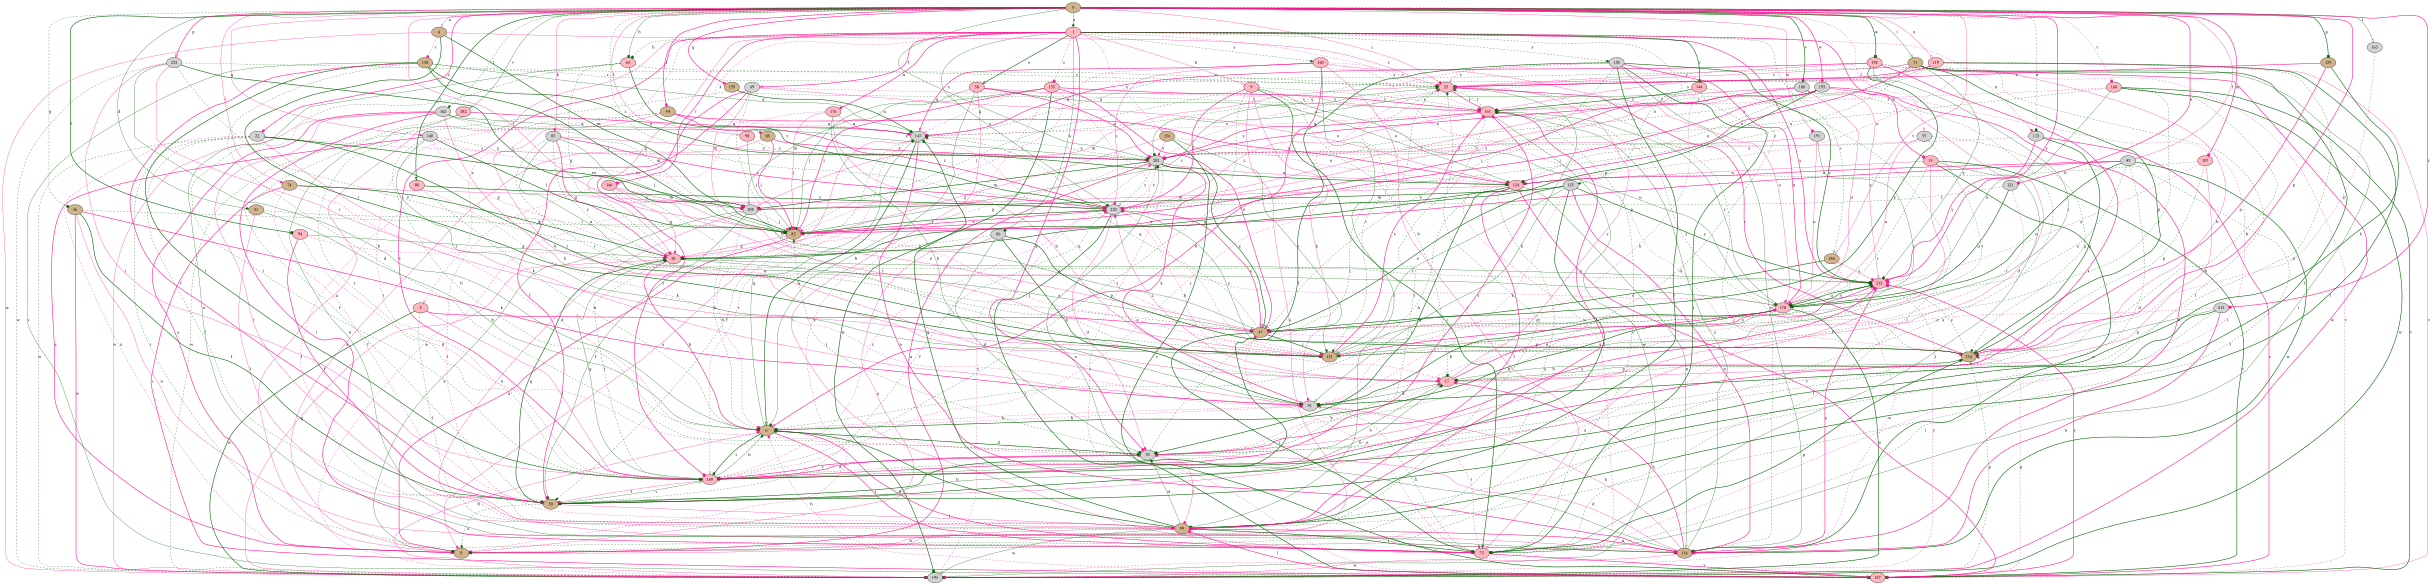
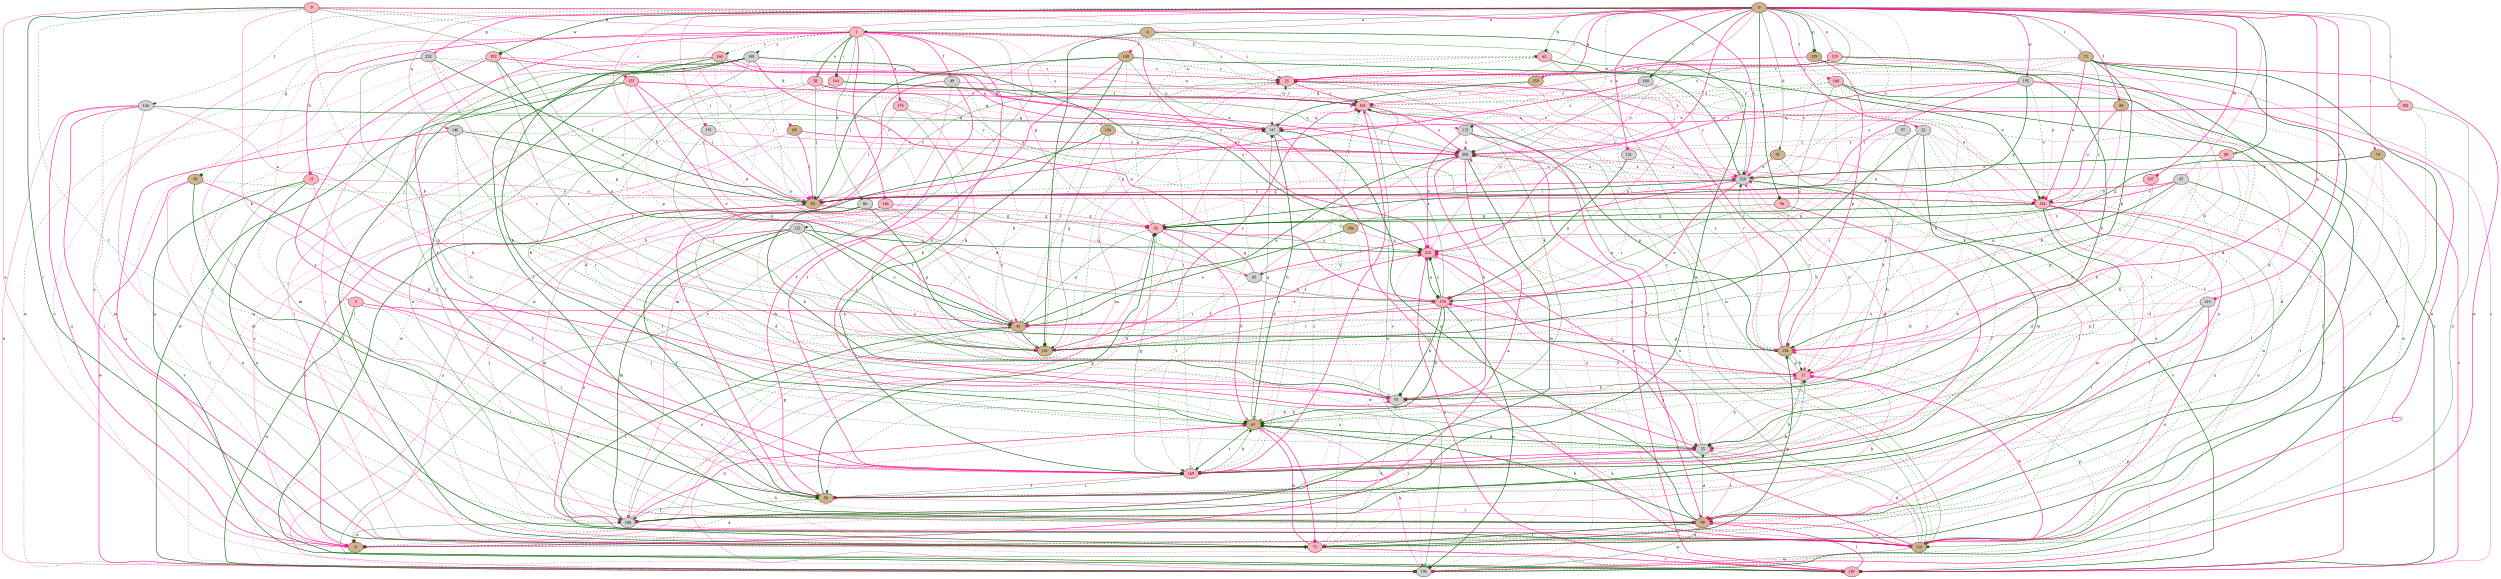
(2375, 47) -> none
(1162, 57) -> (583, 21)
(1582, 92) -> (1020, 253)
(1818, 100) -> (1658, 94)
(747, 136) -> none
(921, 161) -> (1762, 166)
(1177, 269) -> (1346, 263)
(1112, 291) -> (675, 345)
none -> (1937, 316)
(721, 323) -> (930, 446)
(610, 331) -> (731, 504)
(2097, 337) -> (2000, 336)
(2221, 386) -> (2152, 469)
(999, 532) -> (1852, 459)
